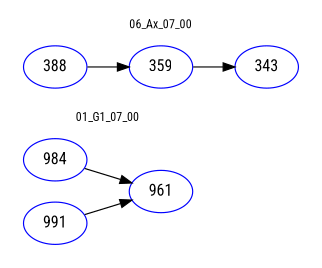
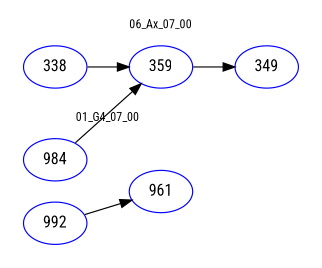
(55, 67) -> (55, 67)
(267, 67) -> (267, 67)
(108, 118) -> (108, 118)
(103, 174) -> (104, 117)
(55, 223) -> (55, 223)
